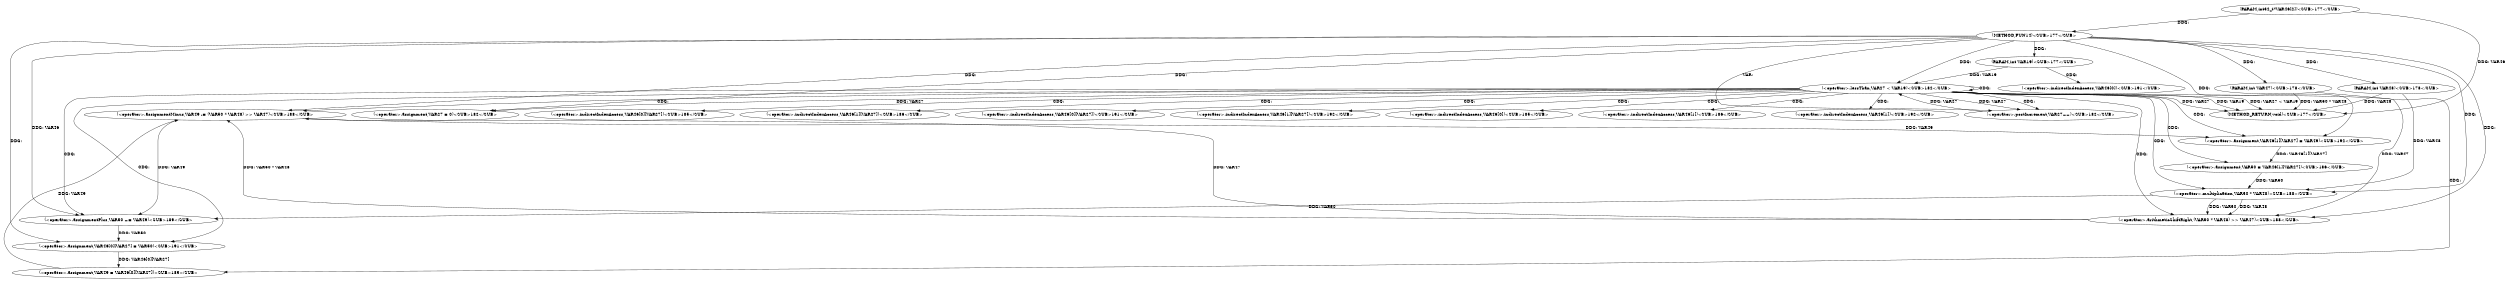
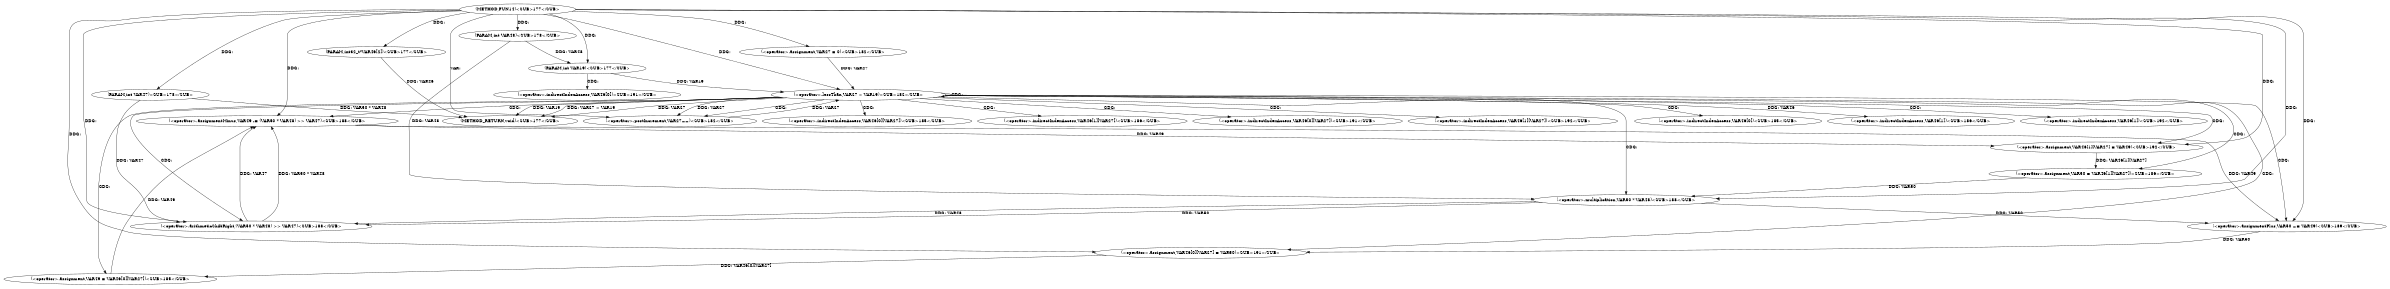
(2162, 23) -> (426, 23)
(1148, 95) -> (840, 72)
(1799, 102) -> (1781, 108)
(2348, 104) -> (546, 53)
(46, 128) -> (2310, 121)
